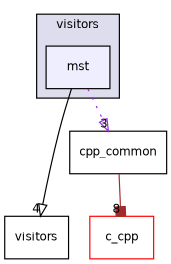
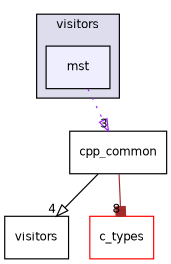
(55, 146) -> (81, 191)
(122, 238) -> (122, 238)
